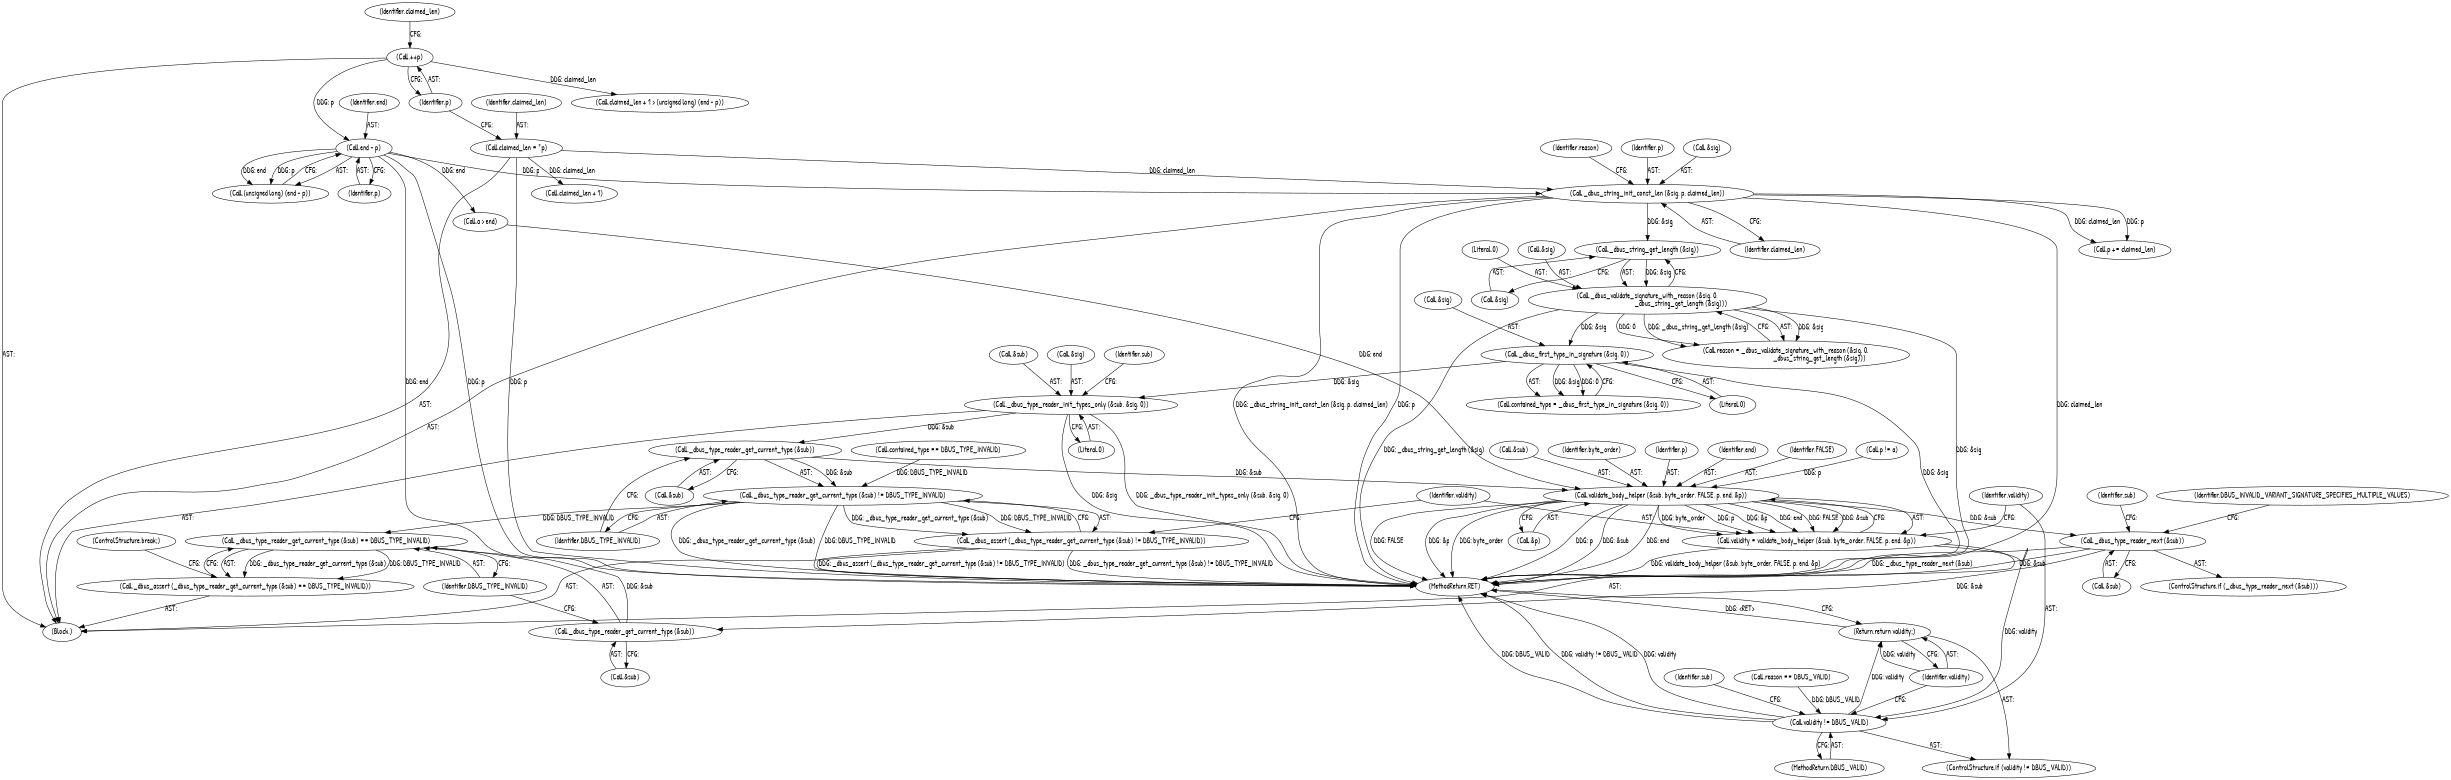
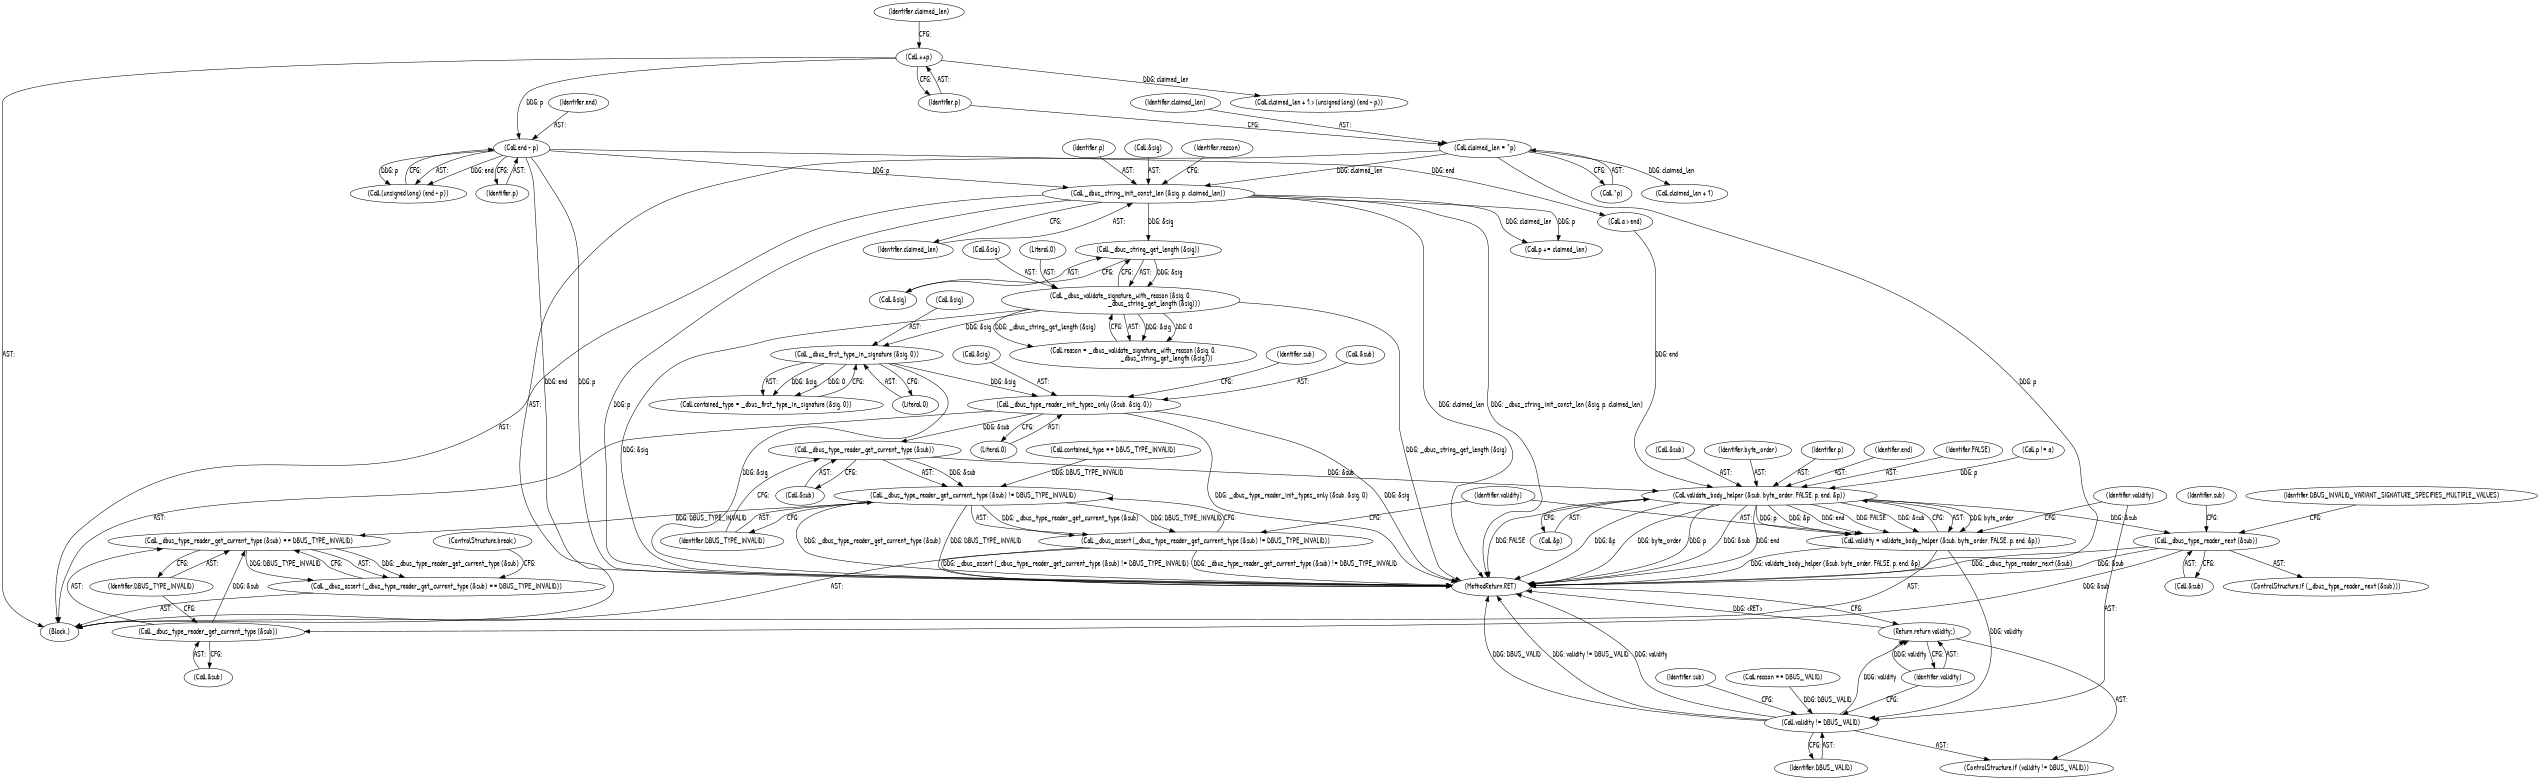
none -> (1612, 194)
(1829, 768) -> (1821, 768)
